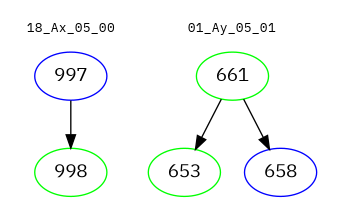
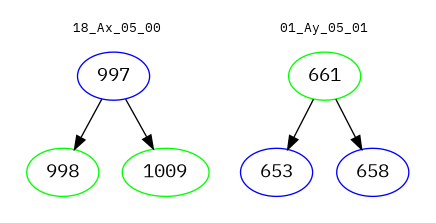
none -> (166, 172)
(184, 172) -> (277, 172)
